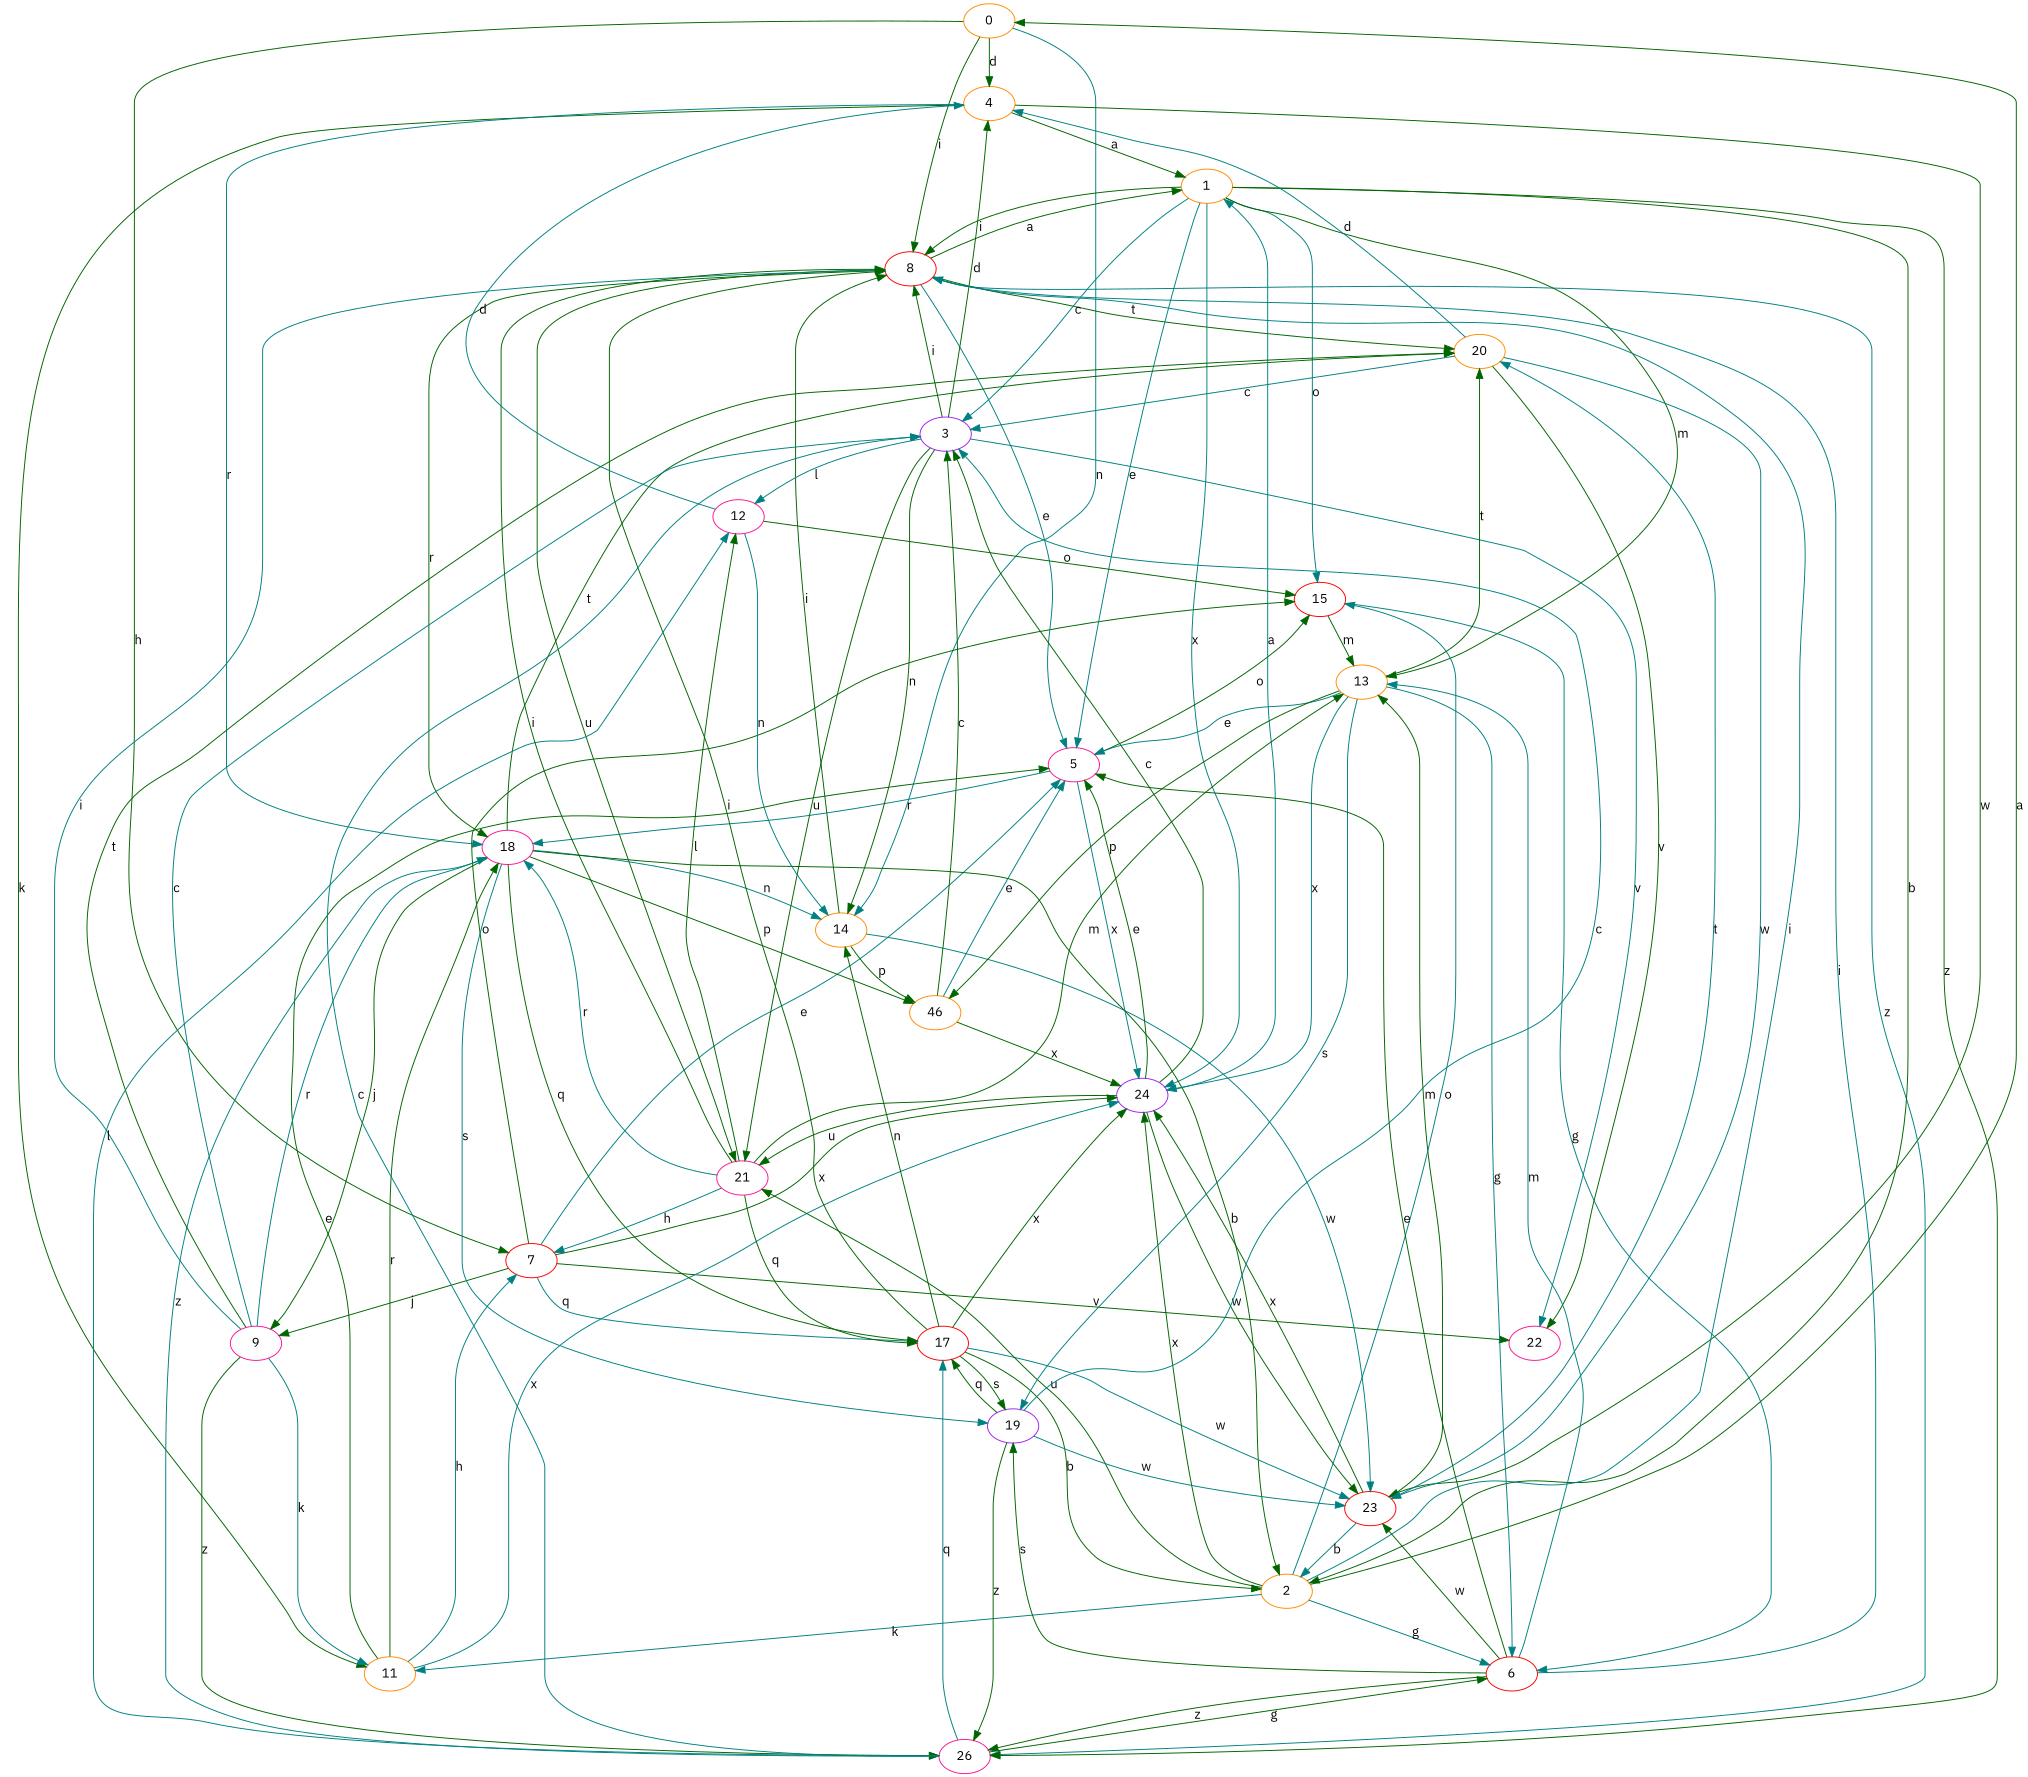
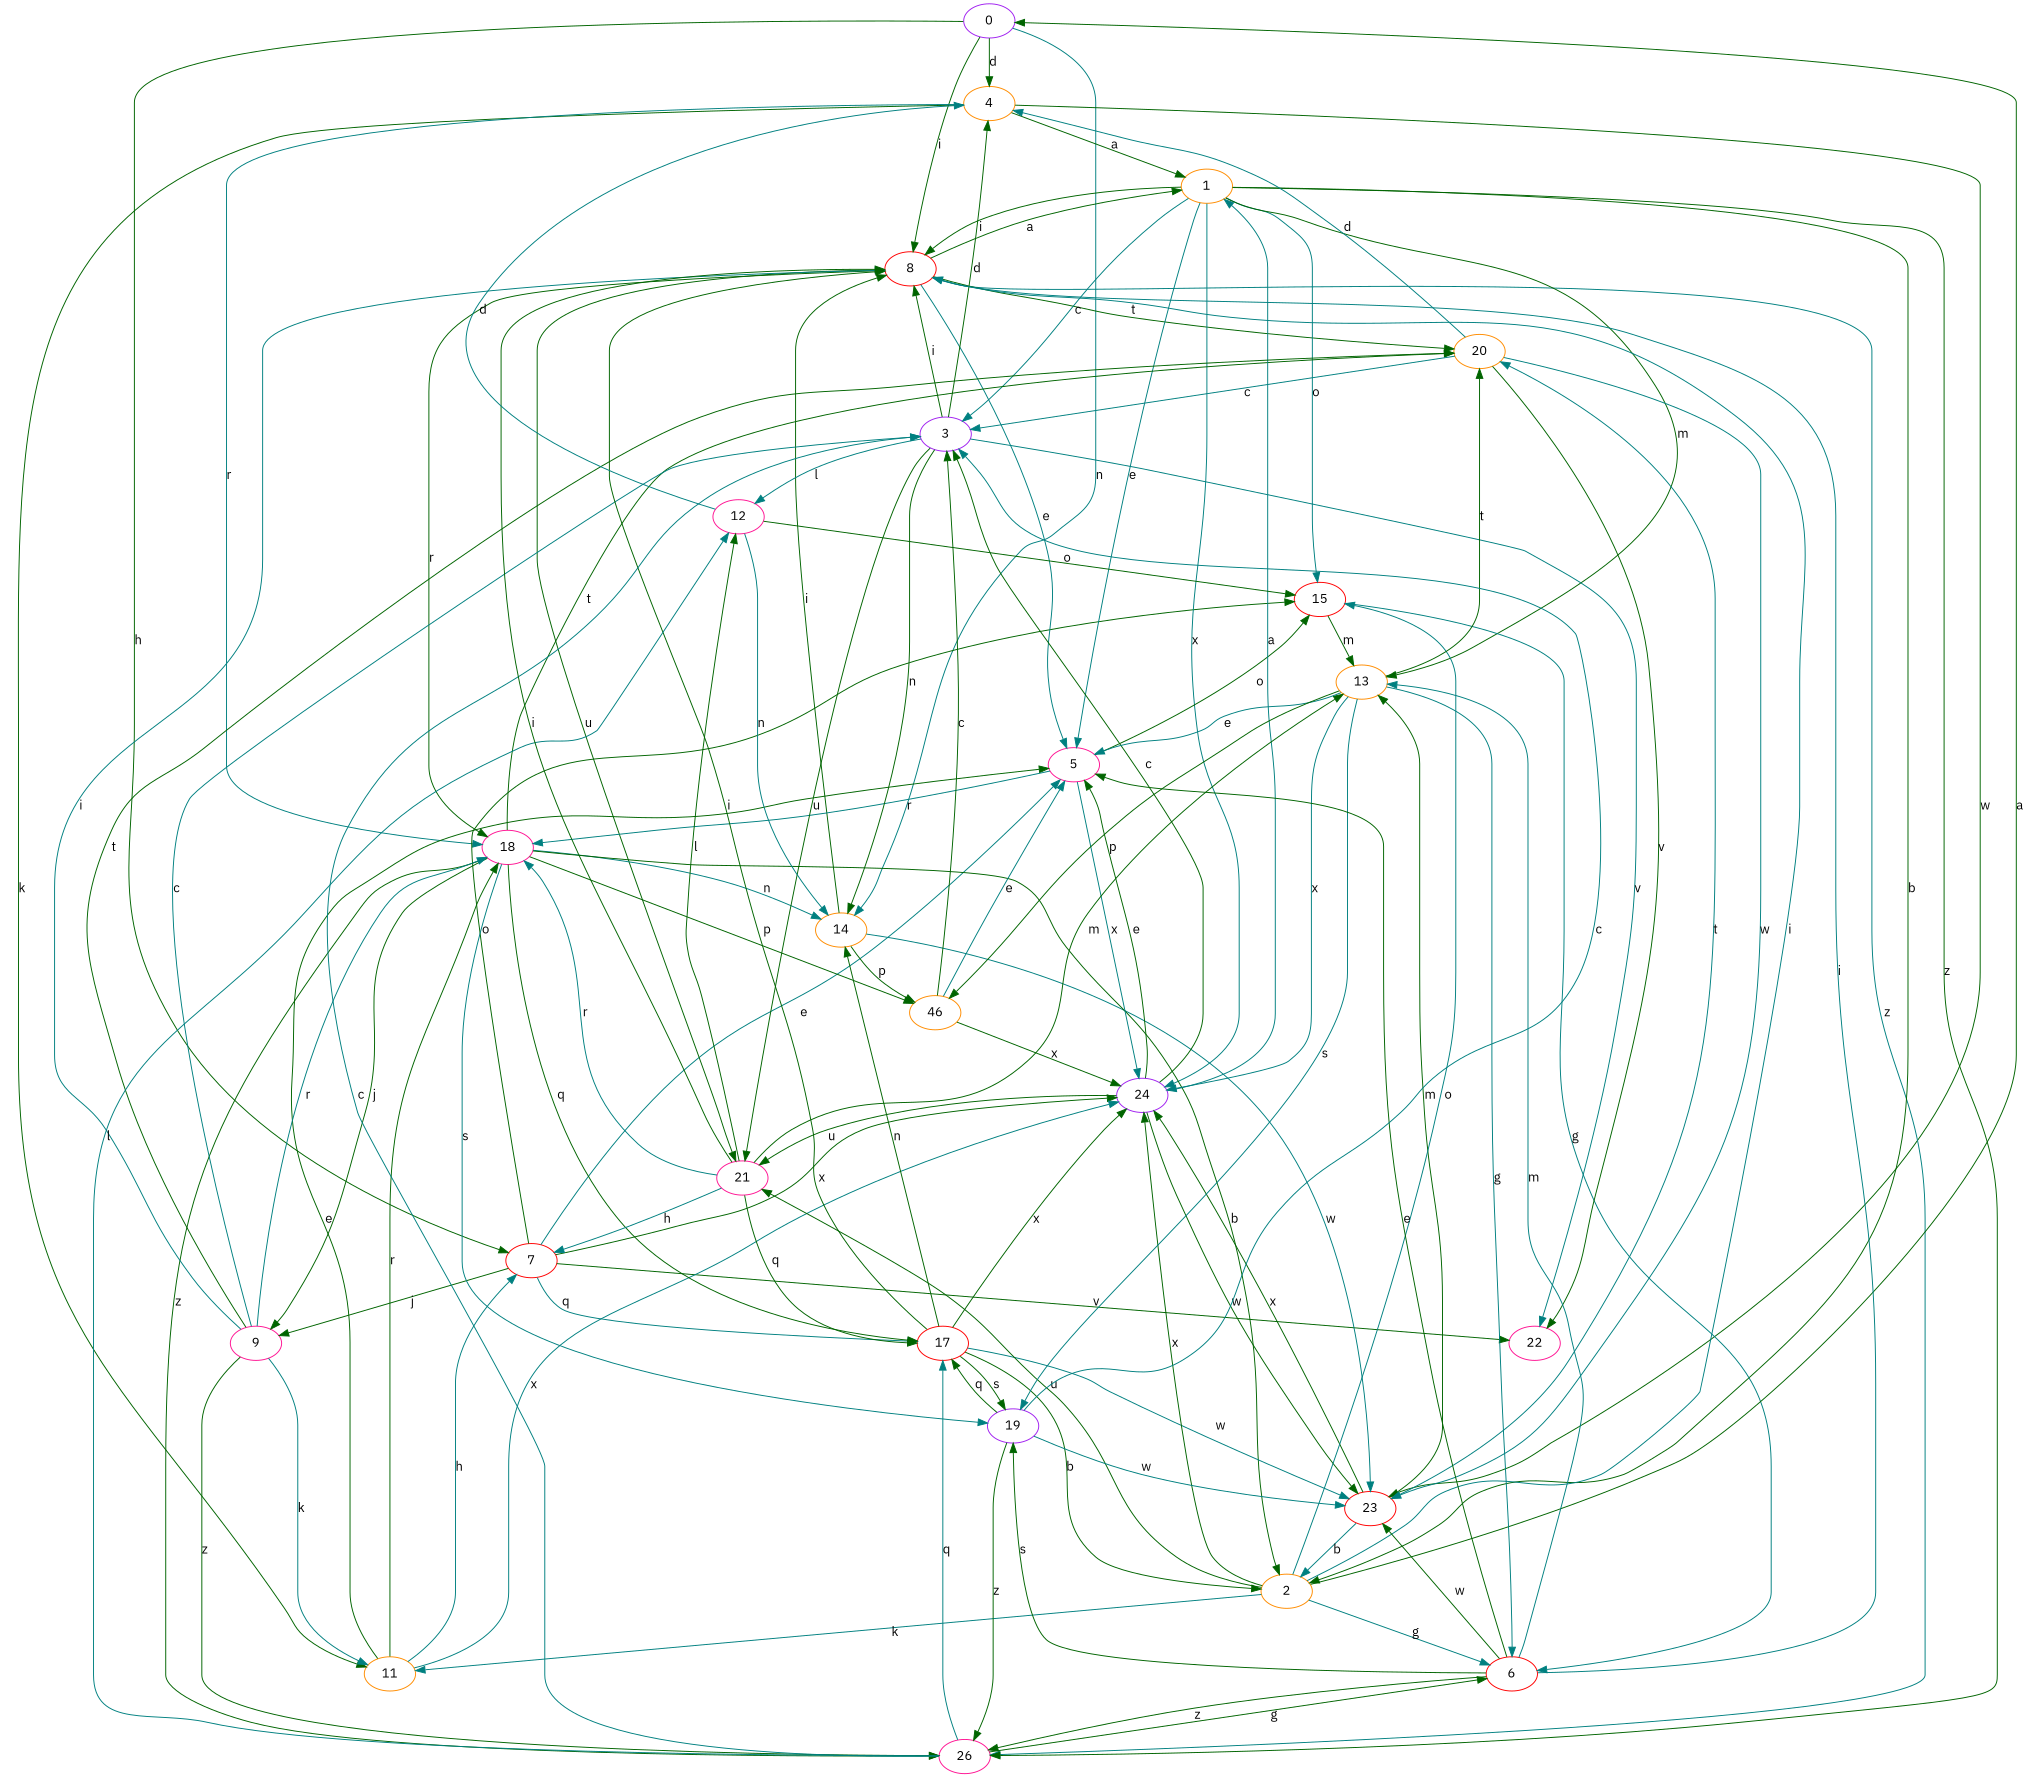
(989, 21) -> (989, 21)
(166, 1588) -> (166, 1588)
